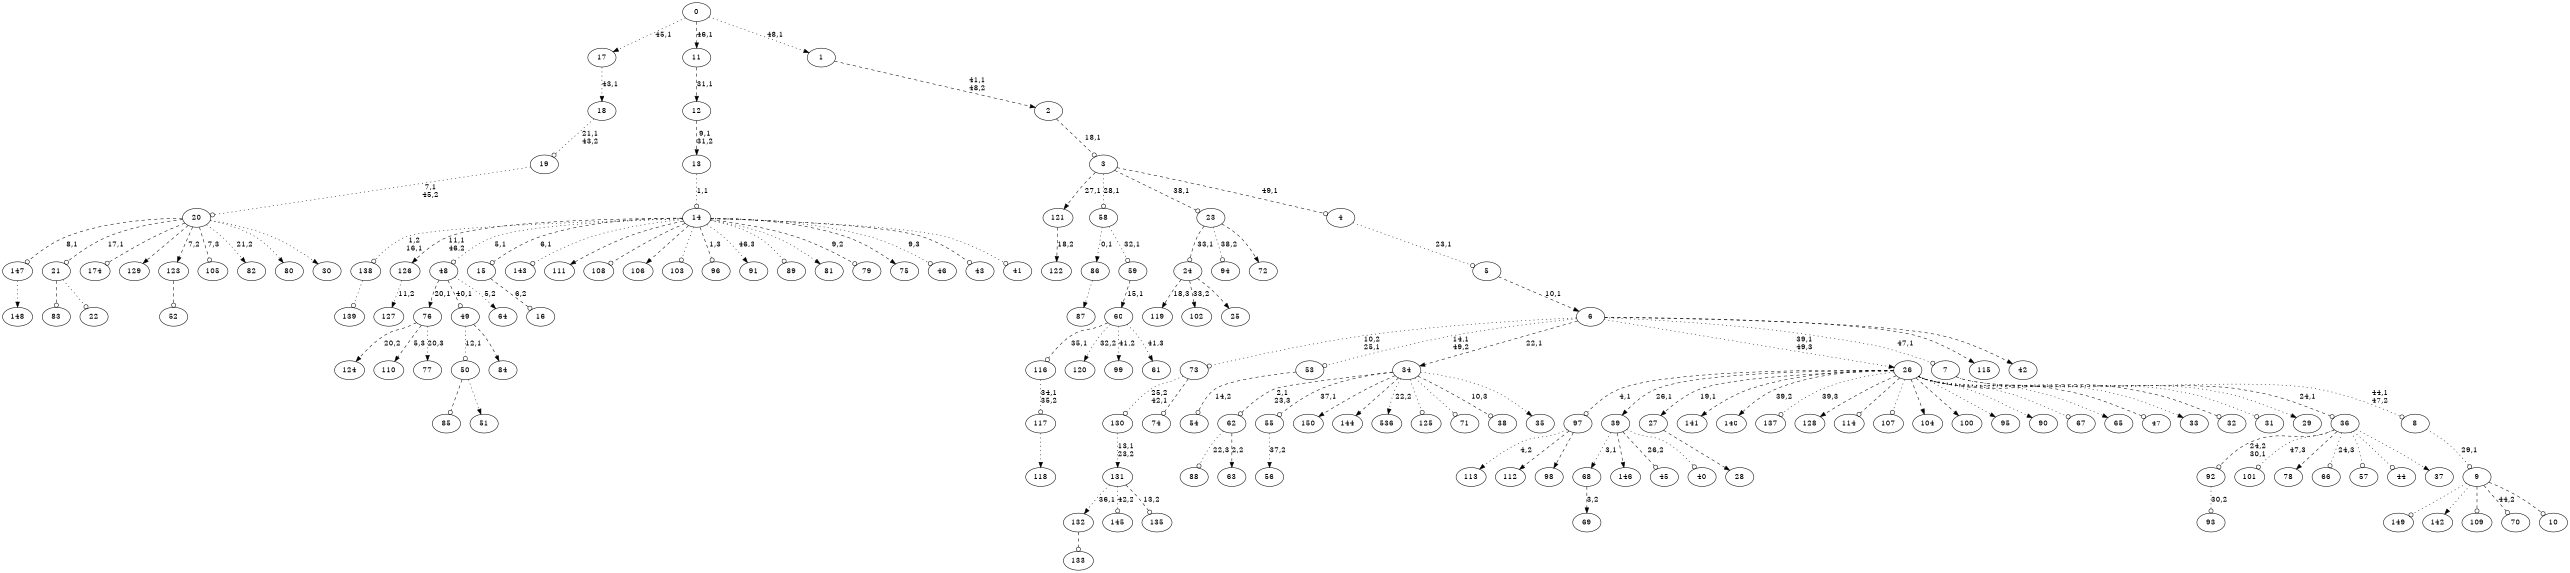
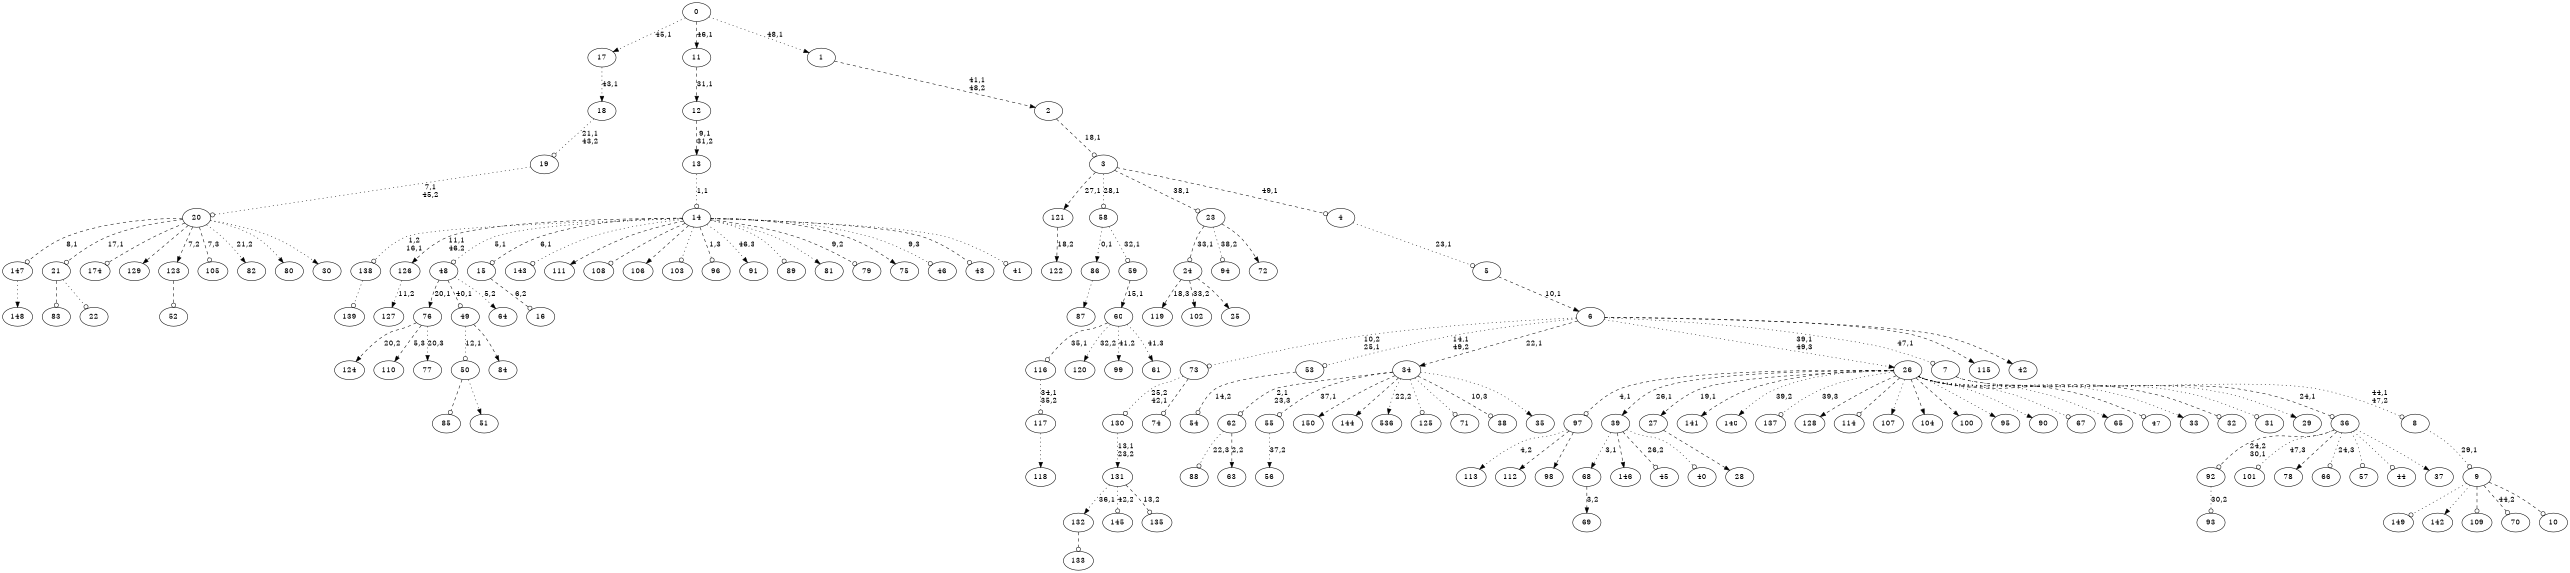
(1806, 379) -> (1806, 379)
(1899, 395) -> (1899, 395)
